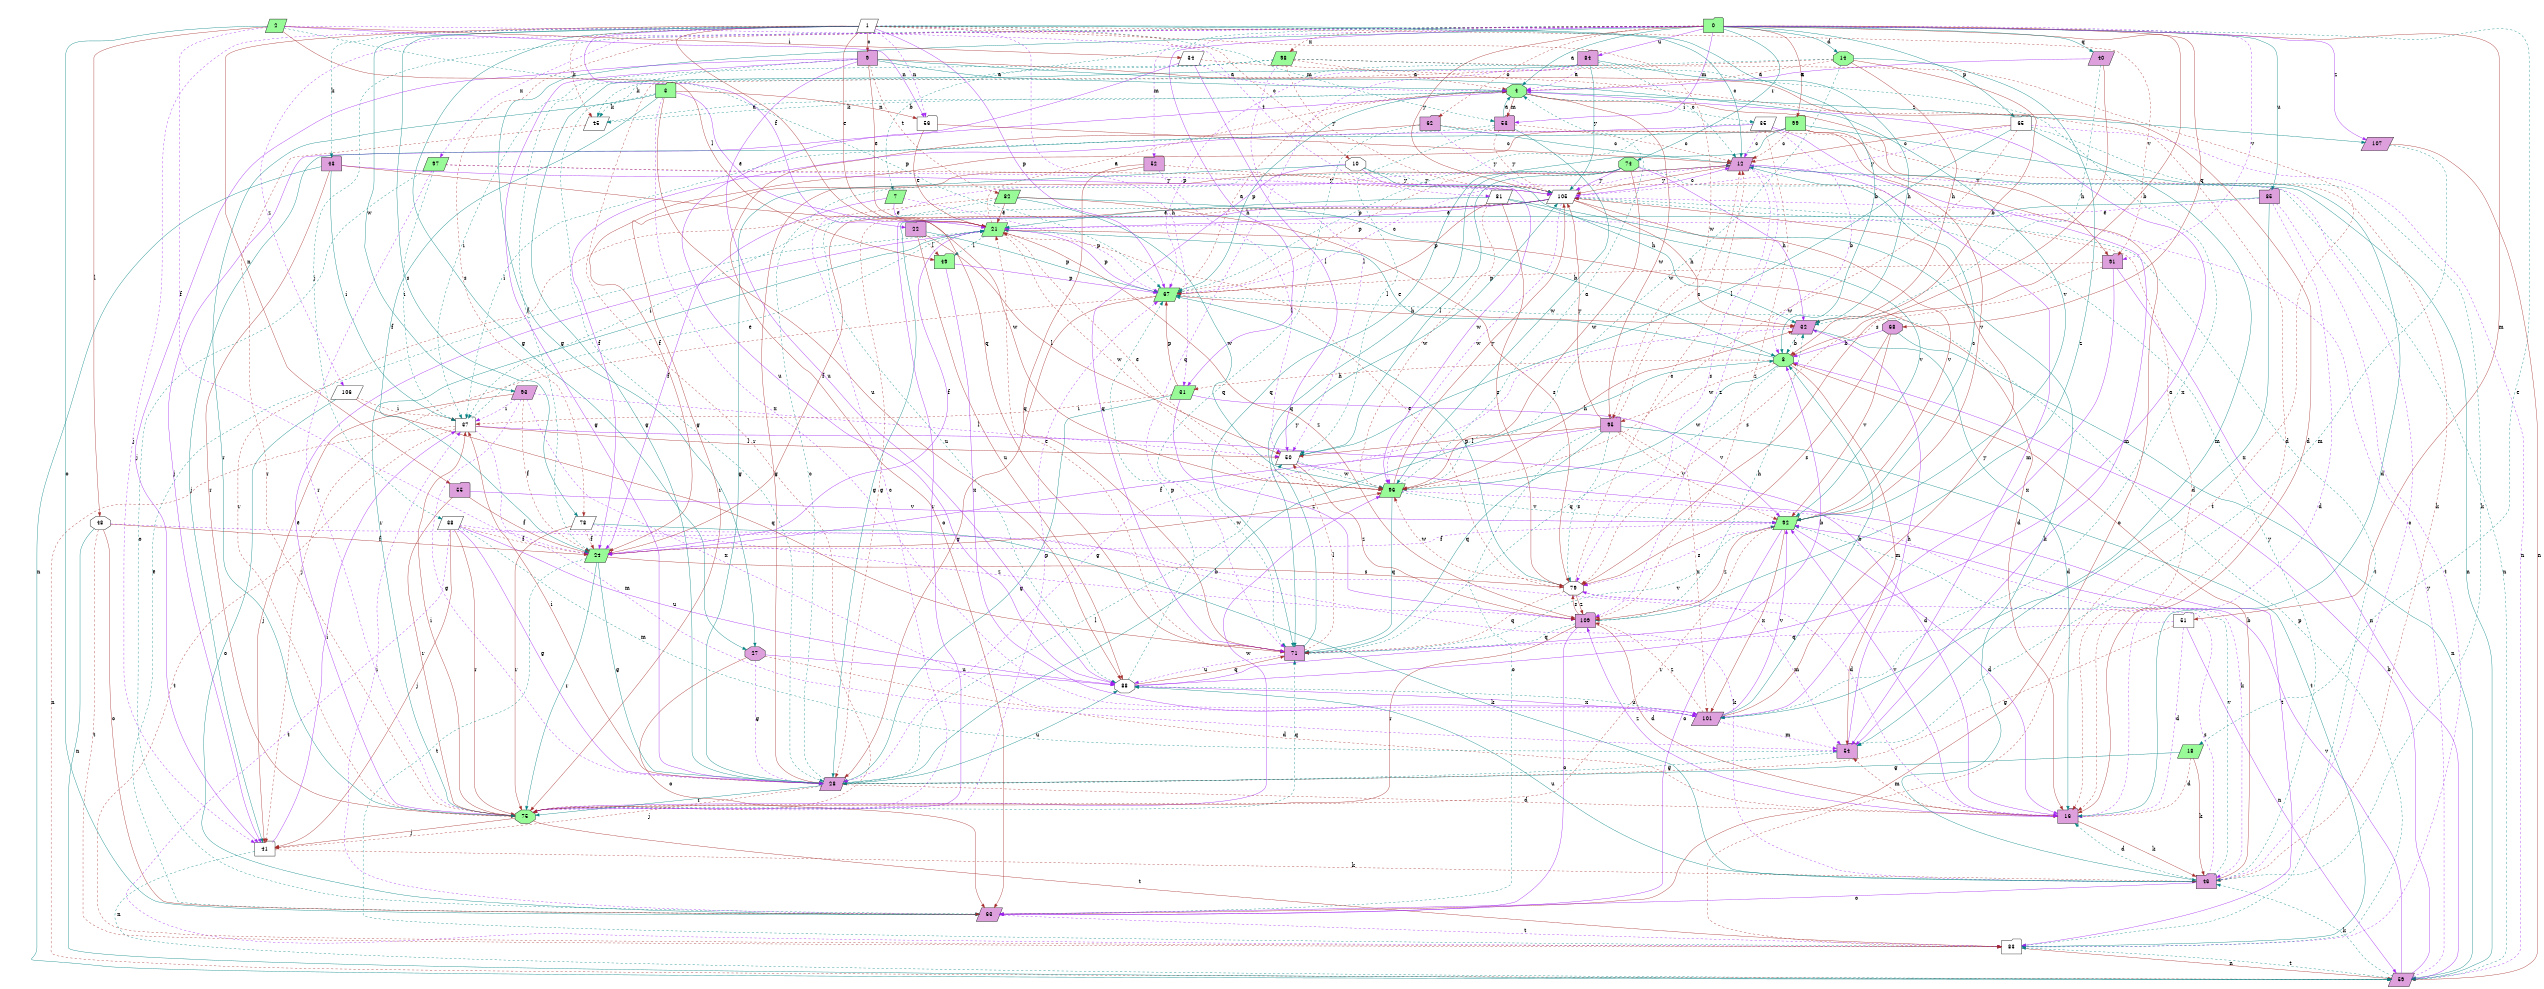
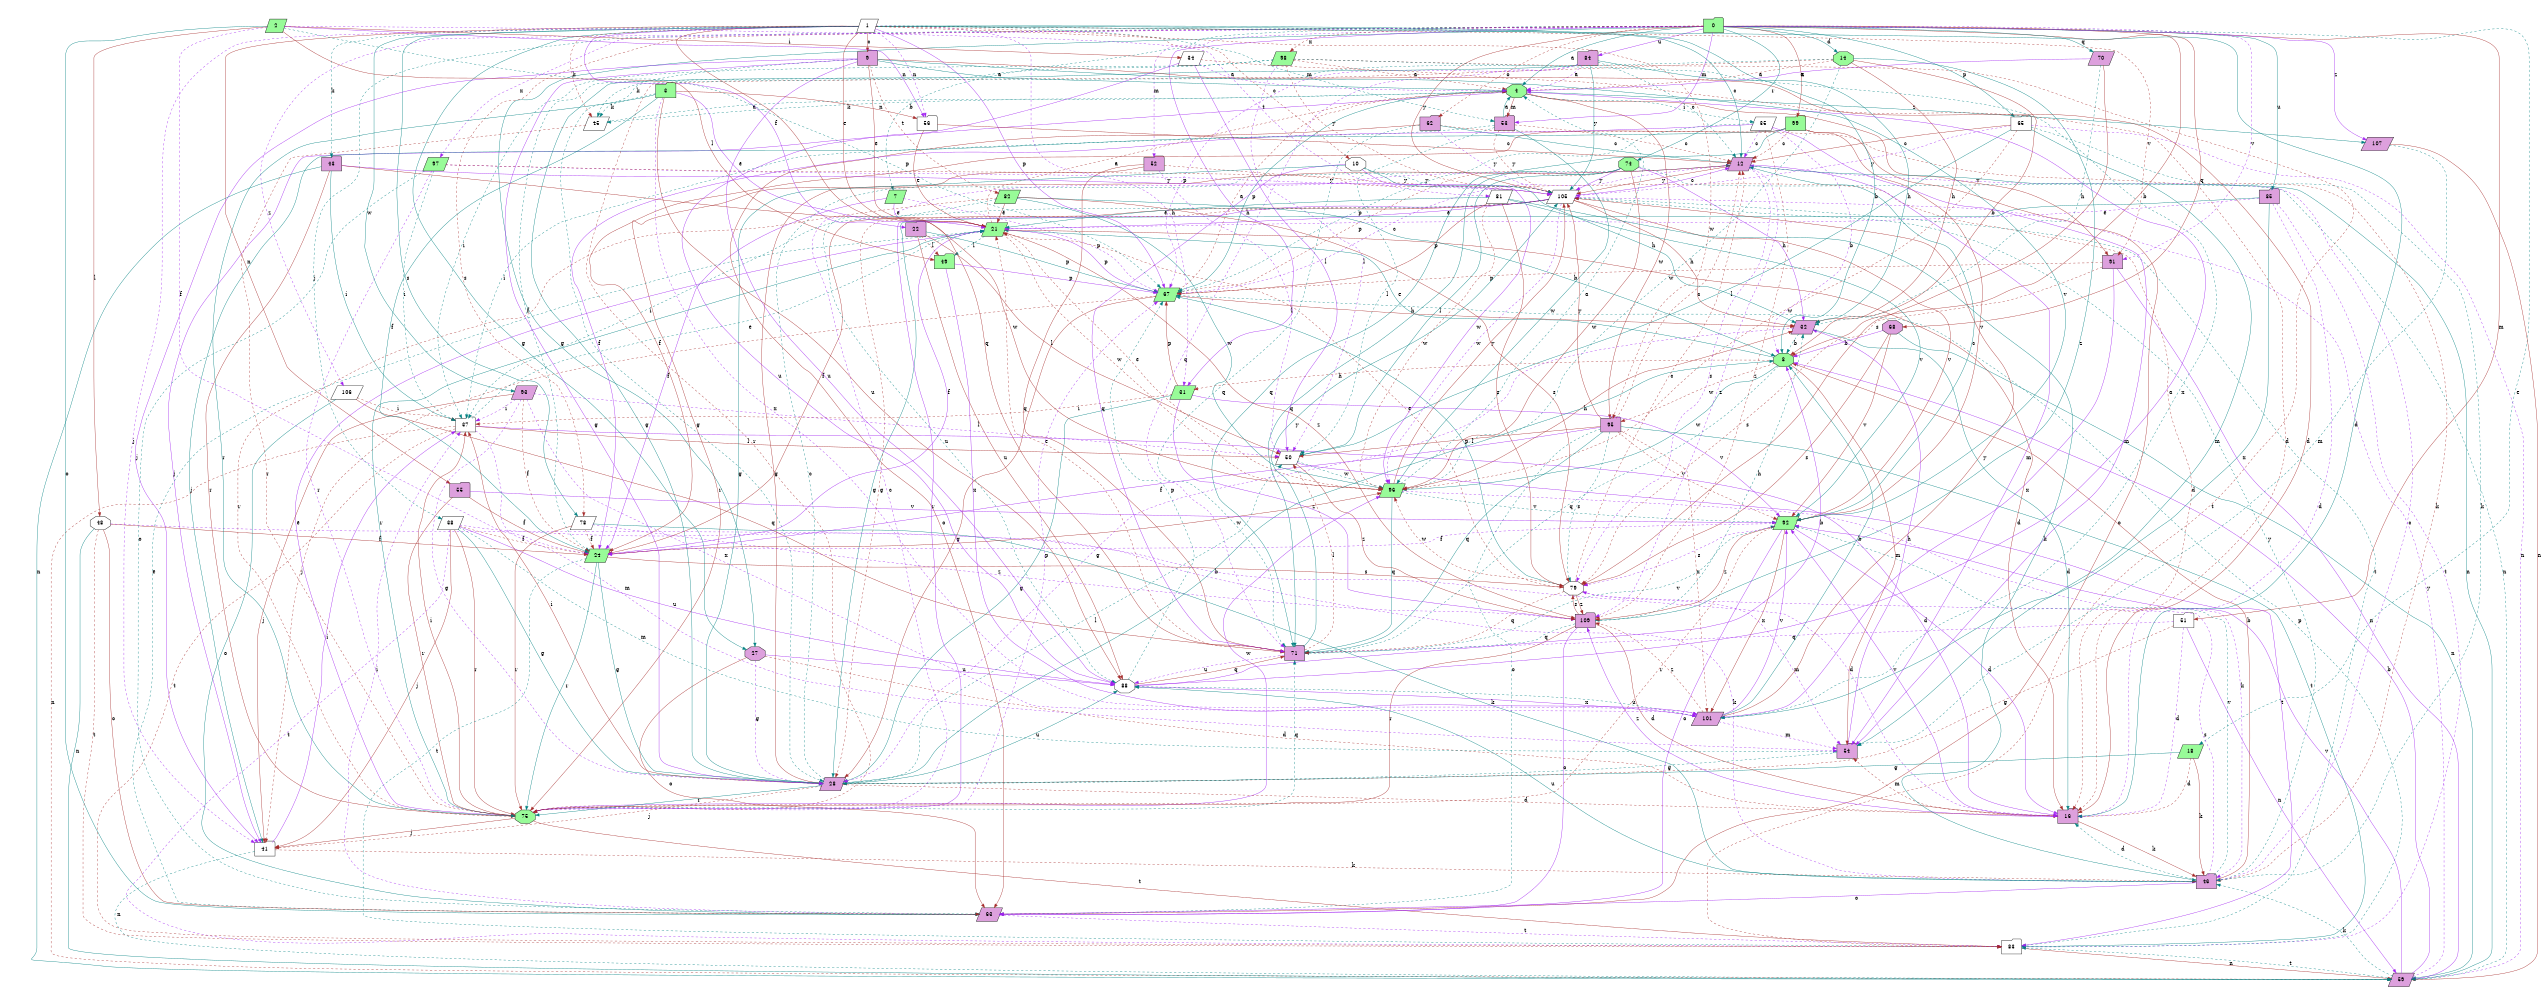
(2101, 58) -> (2101, 58)
(2398, 332) -> (2009, 37)
(589, 736) -> (589, 736)
